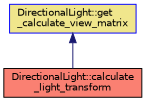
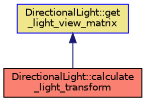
(73, 19) -> (73, 19)
